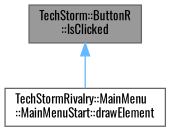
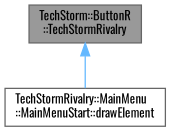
(85, 24) -> (85, 24)
